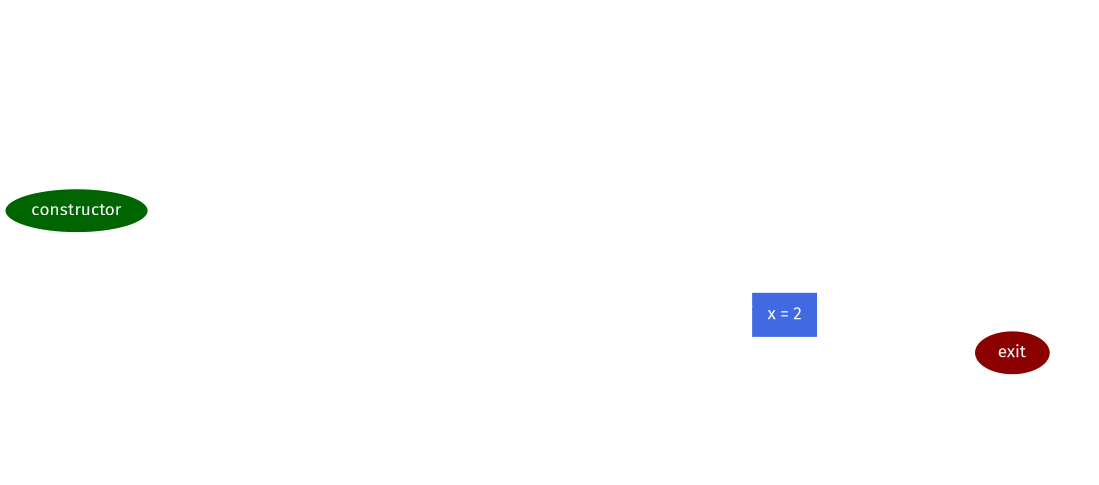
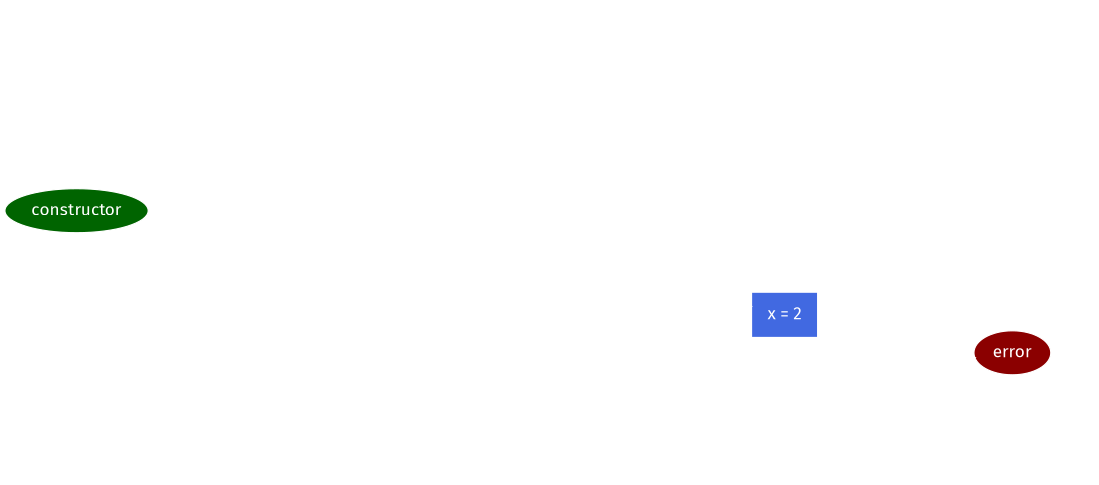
(1012, 353) -> (1012, 353)
